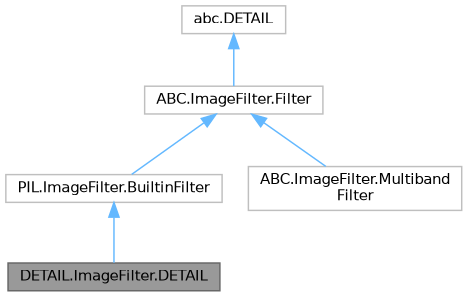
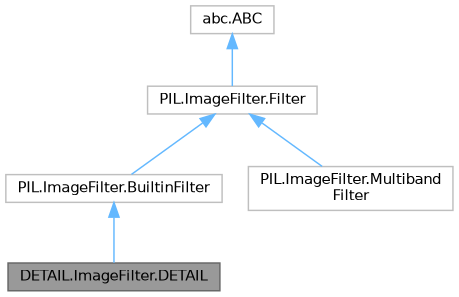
(234, 20) -> (232, 20)
(234, 100) -> (232, 100)
(355, 188) -> (351, 188)
